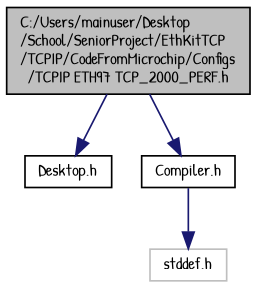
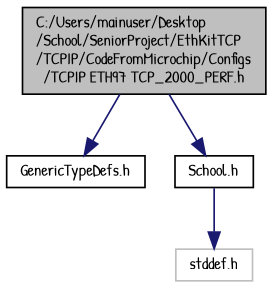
(68, 172) -> (76, 172)
(188, 172) -> (214, 172)
